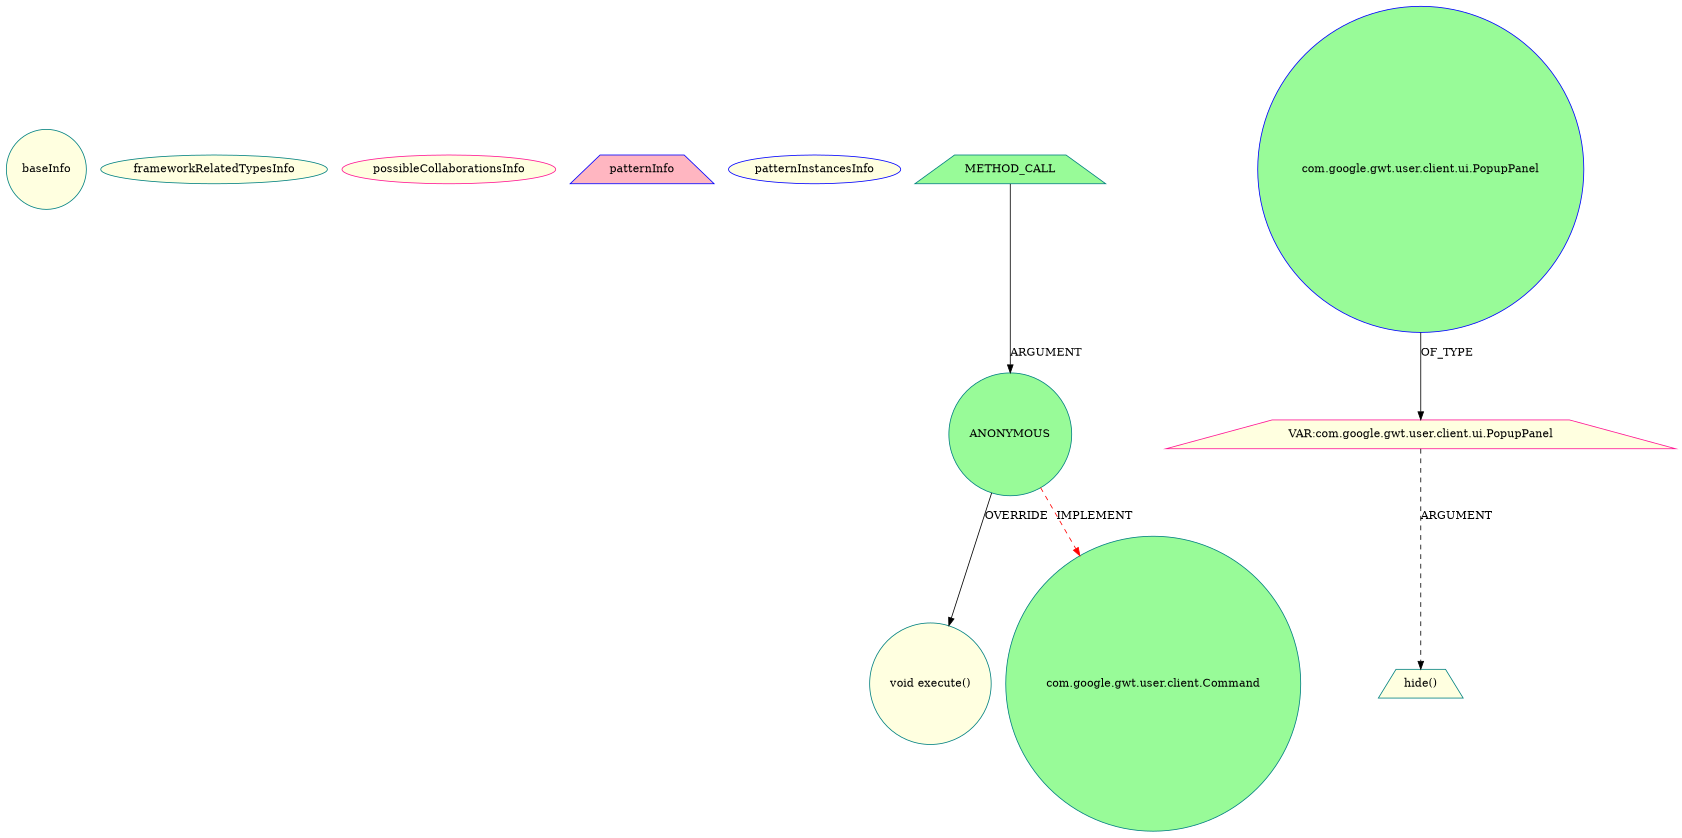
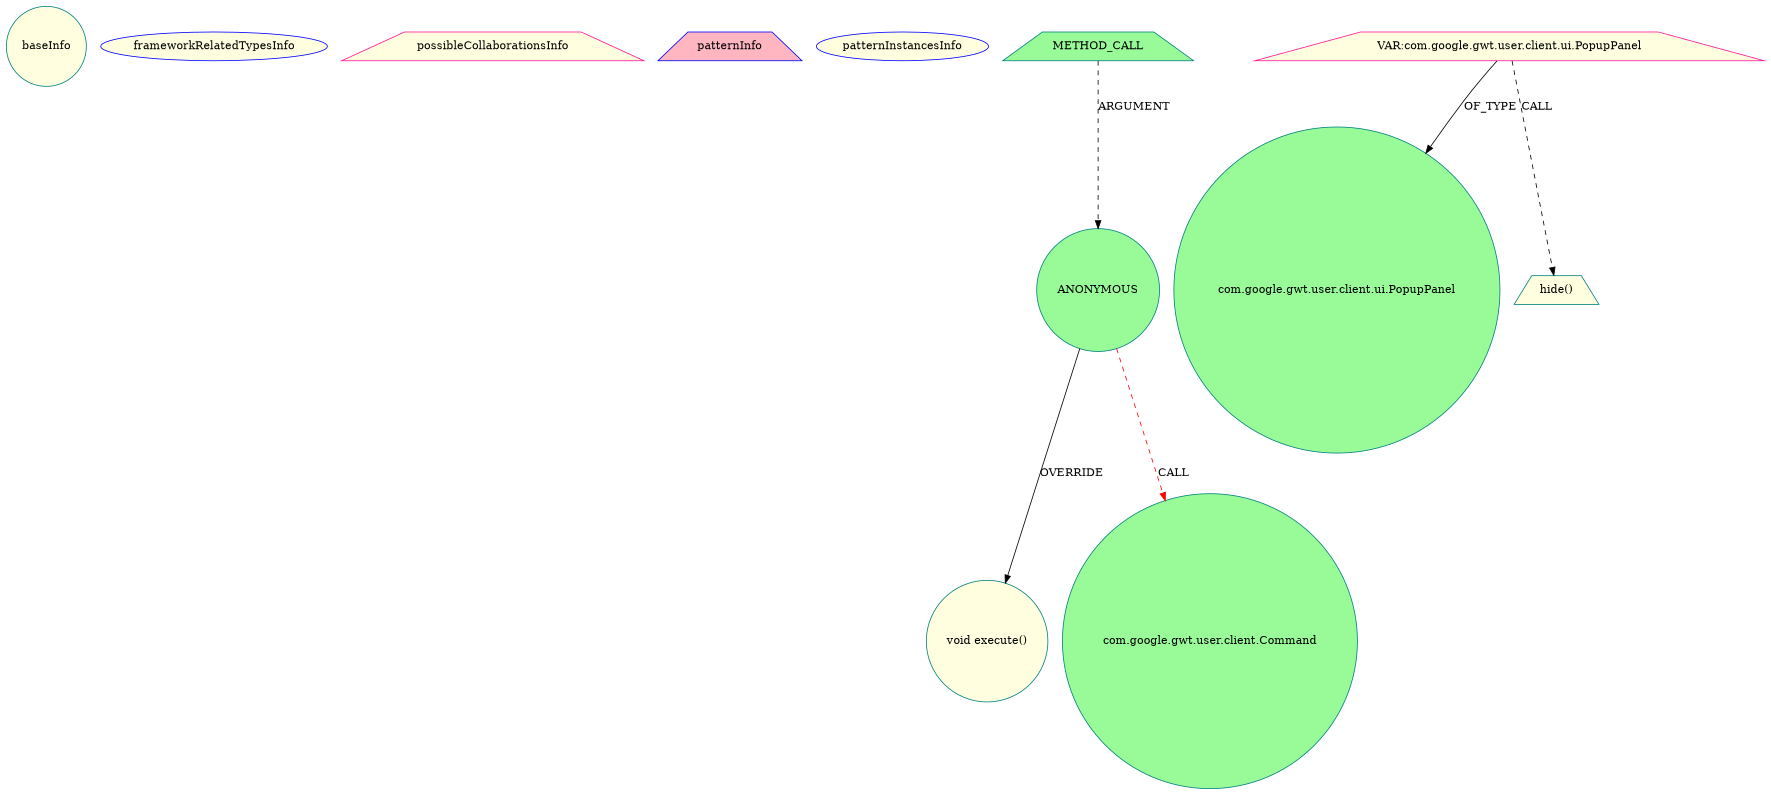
(214, 169) -> (214, 46)
(449, 169) -> (493, 46)
(1421, 169) -> (1337, 290)
(1010, 274) -> (1098, 141)
(1421, 372) -> (1462, 103)
(1094, 516) -> (1174, 473)
(1457, 516) -> (1537, 107)
